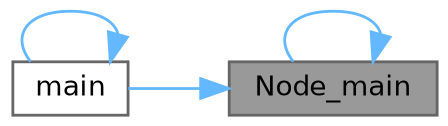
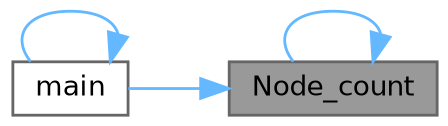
(333, 89) -> (333, 89)
